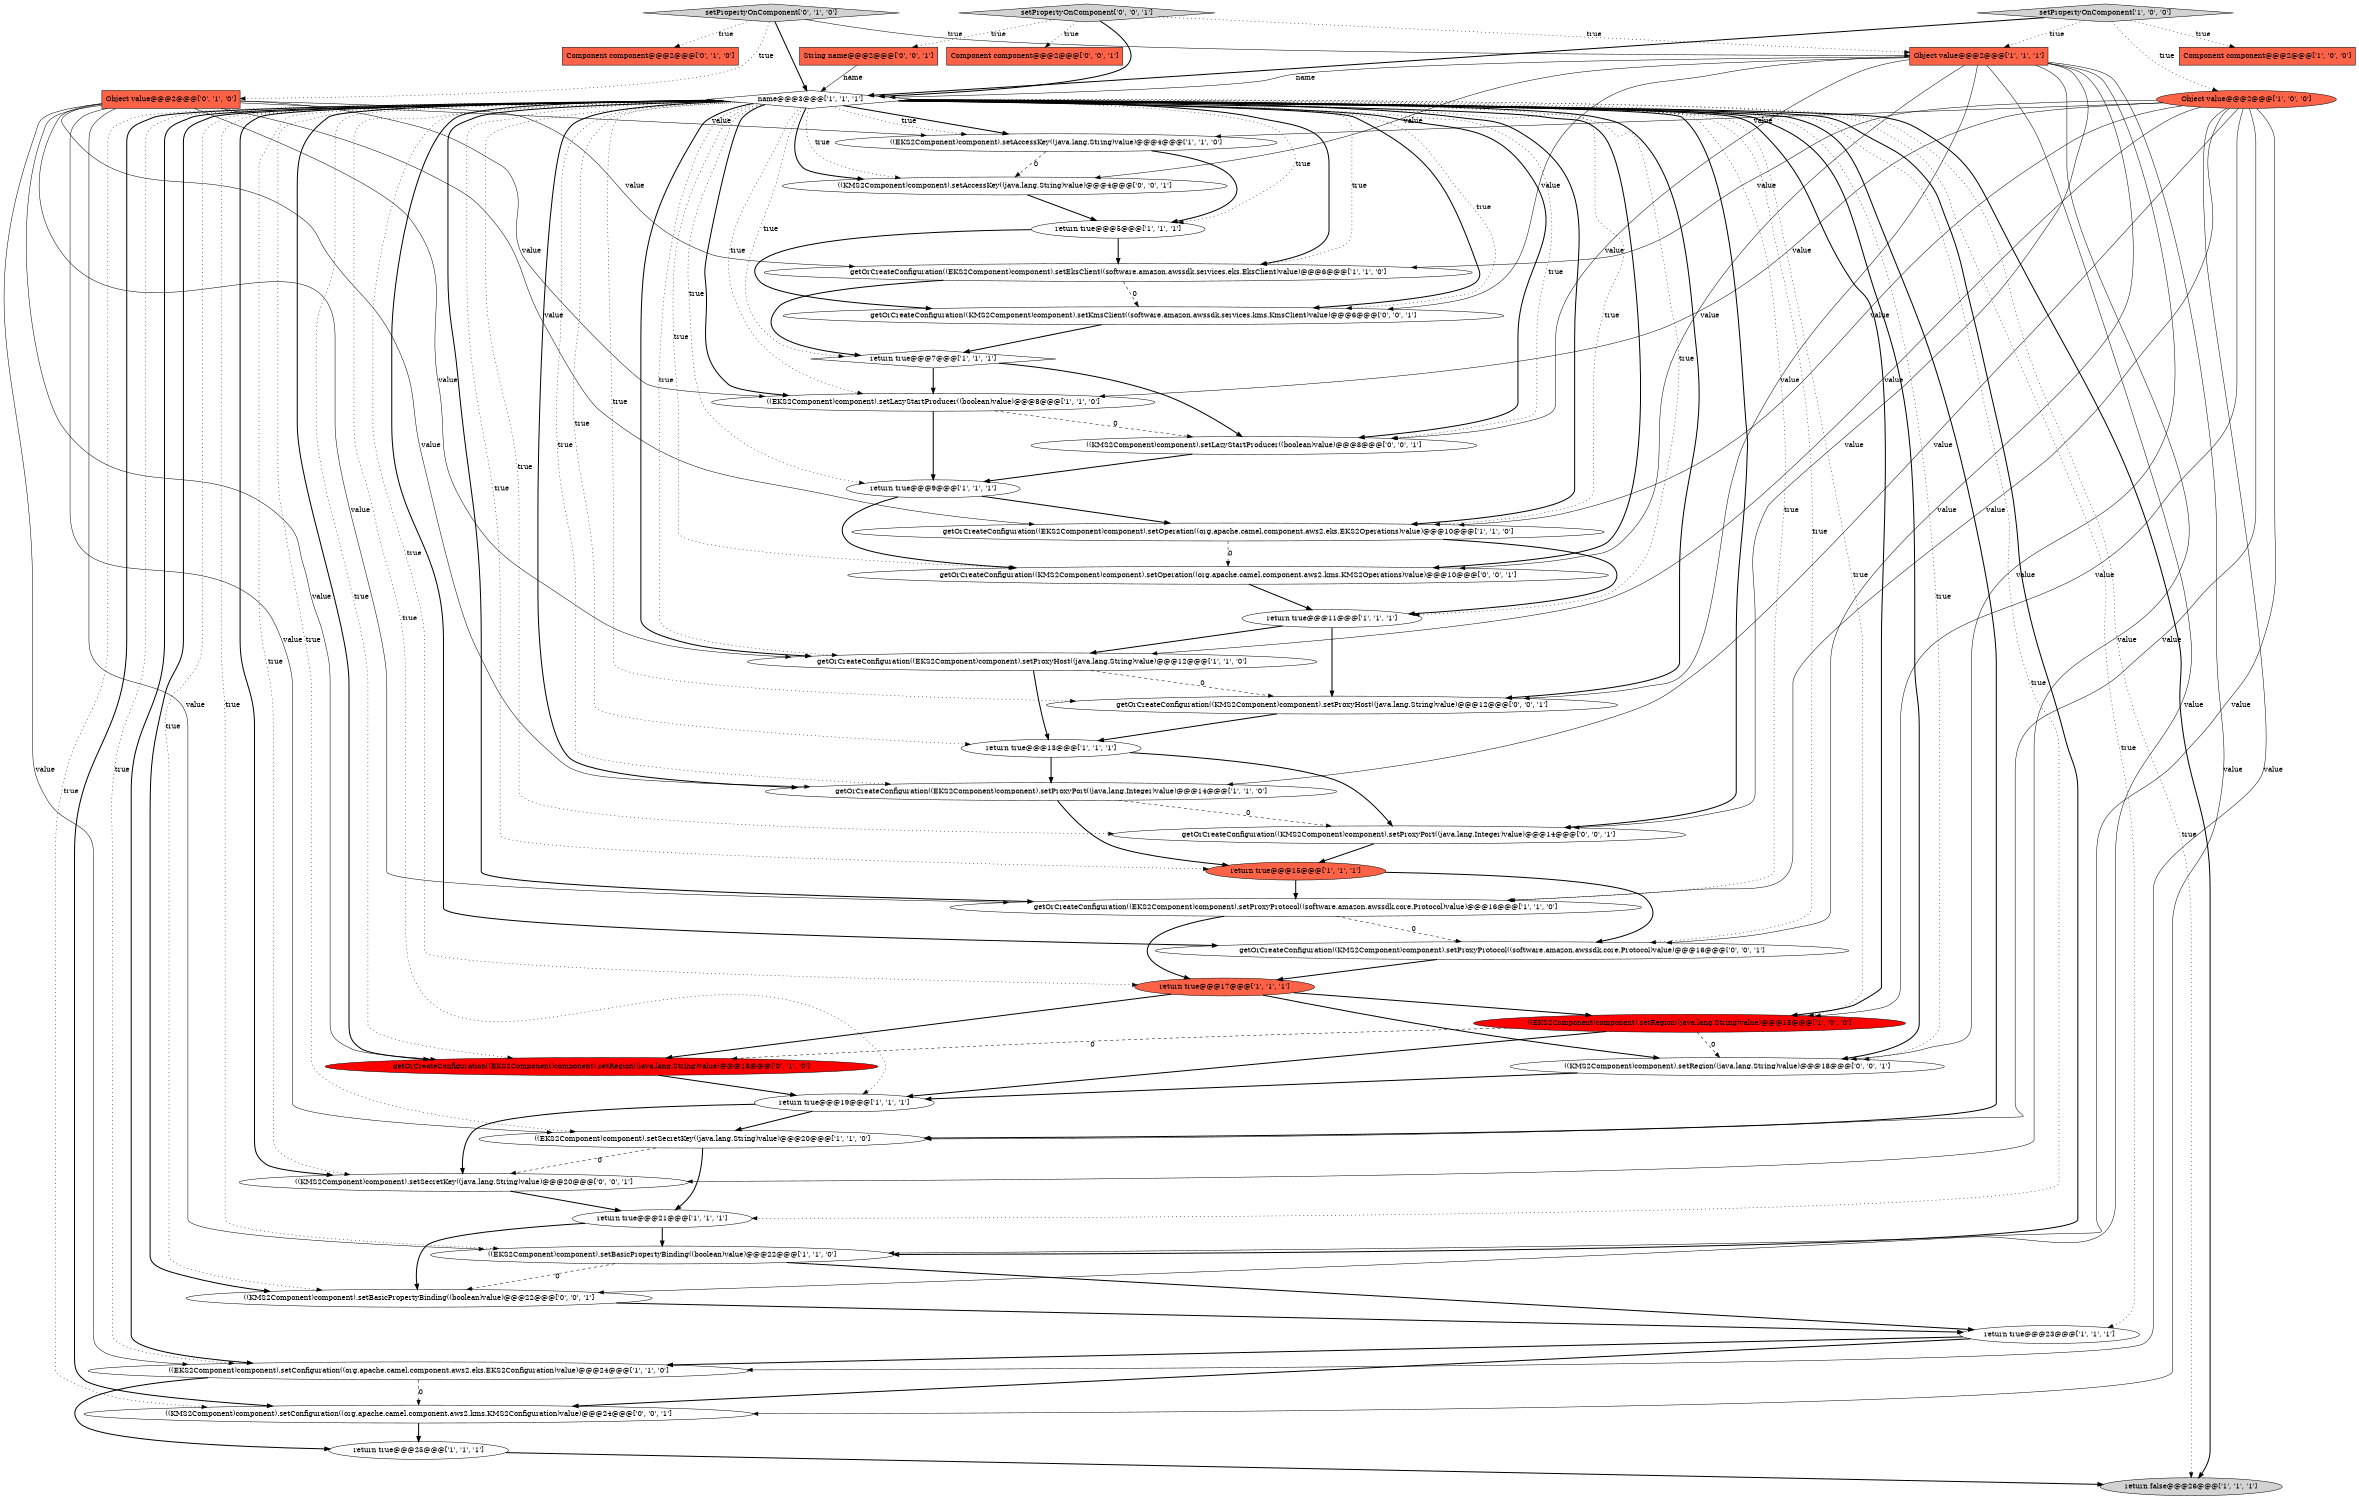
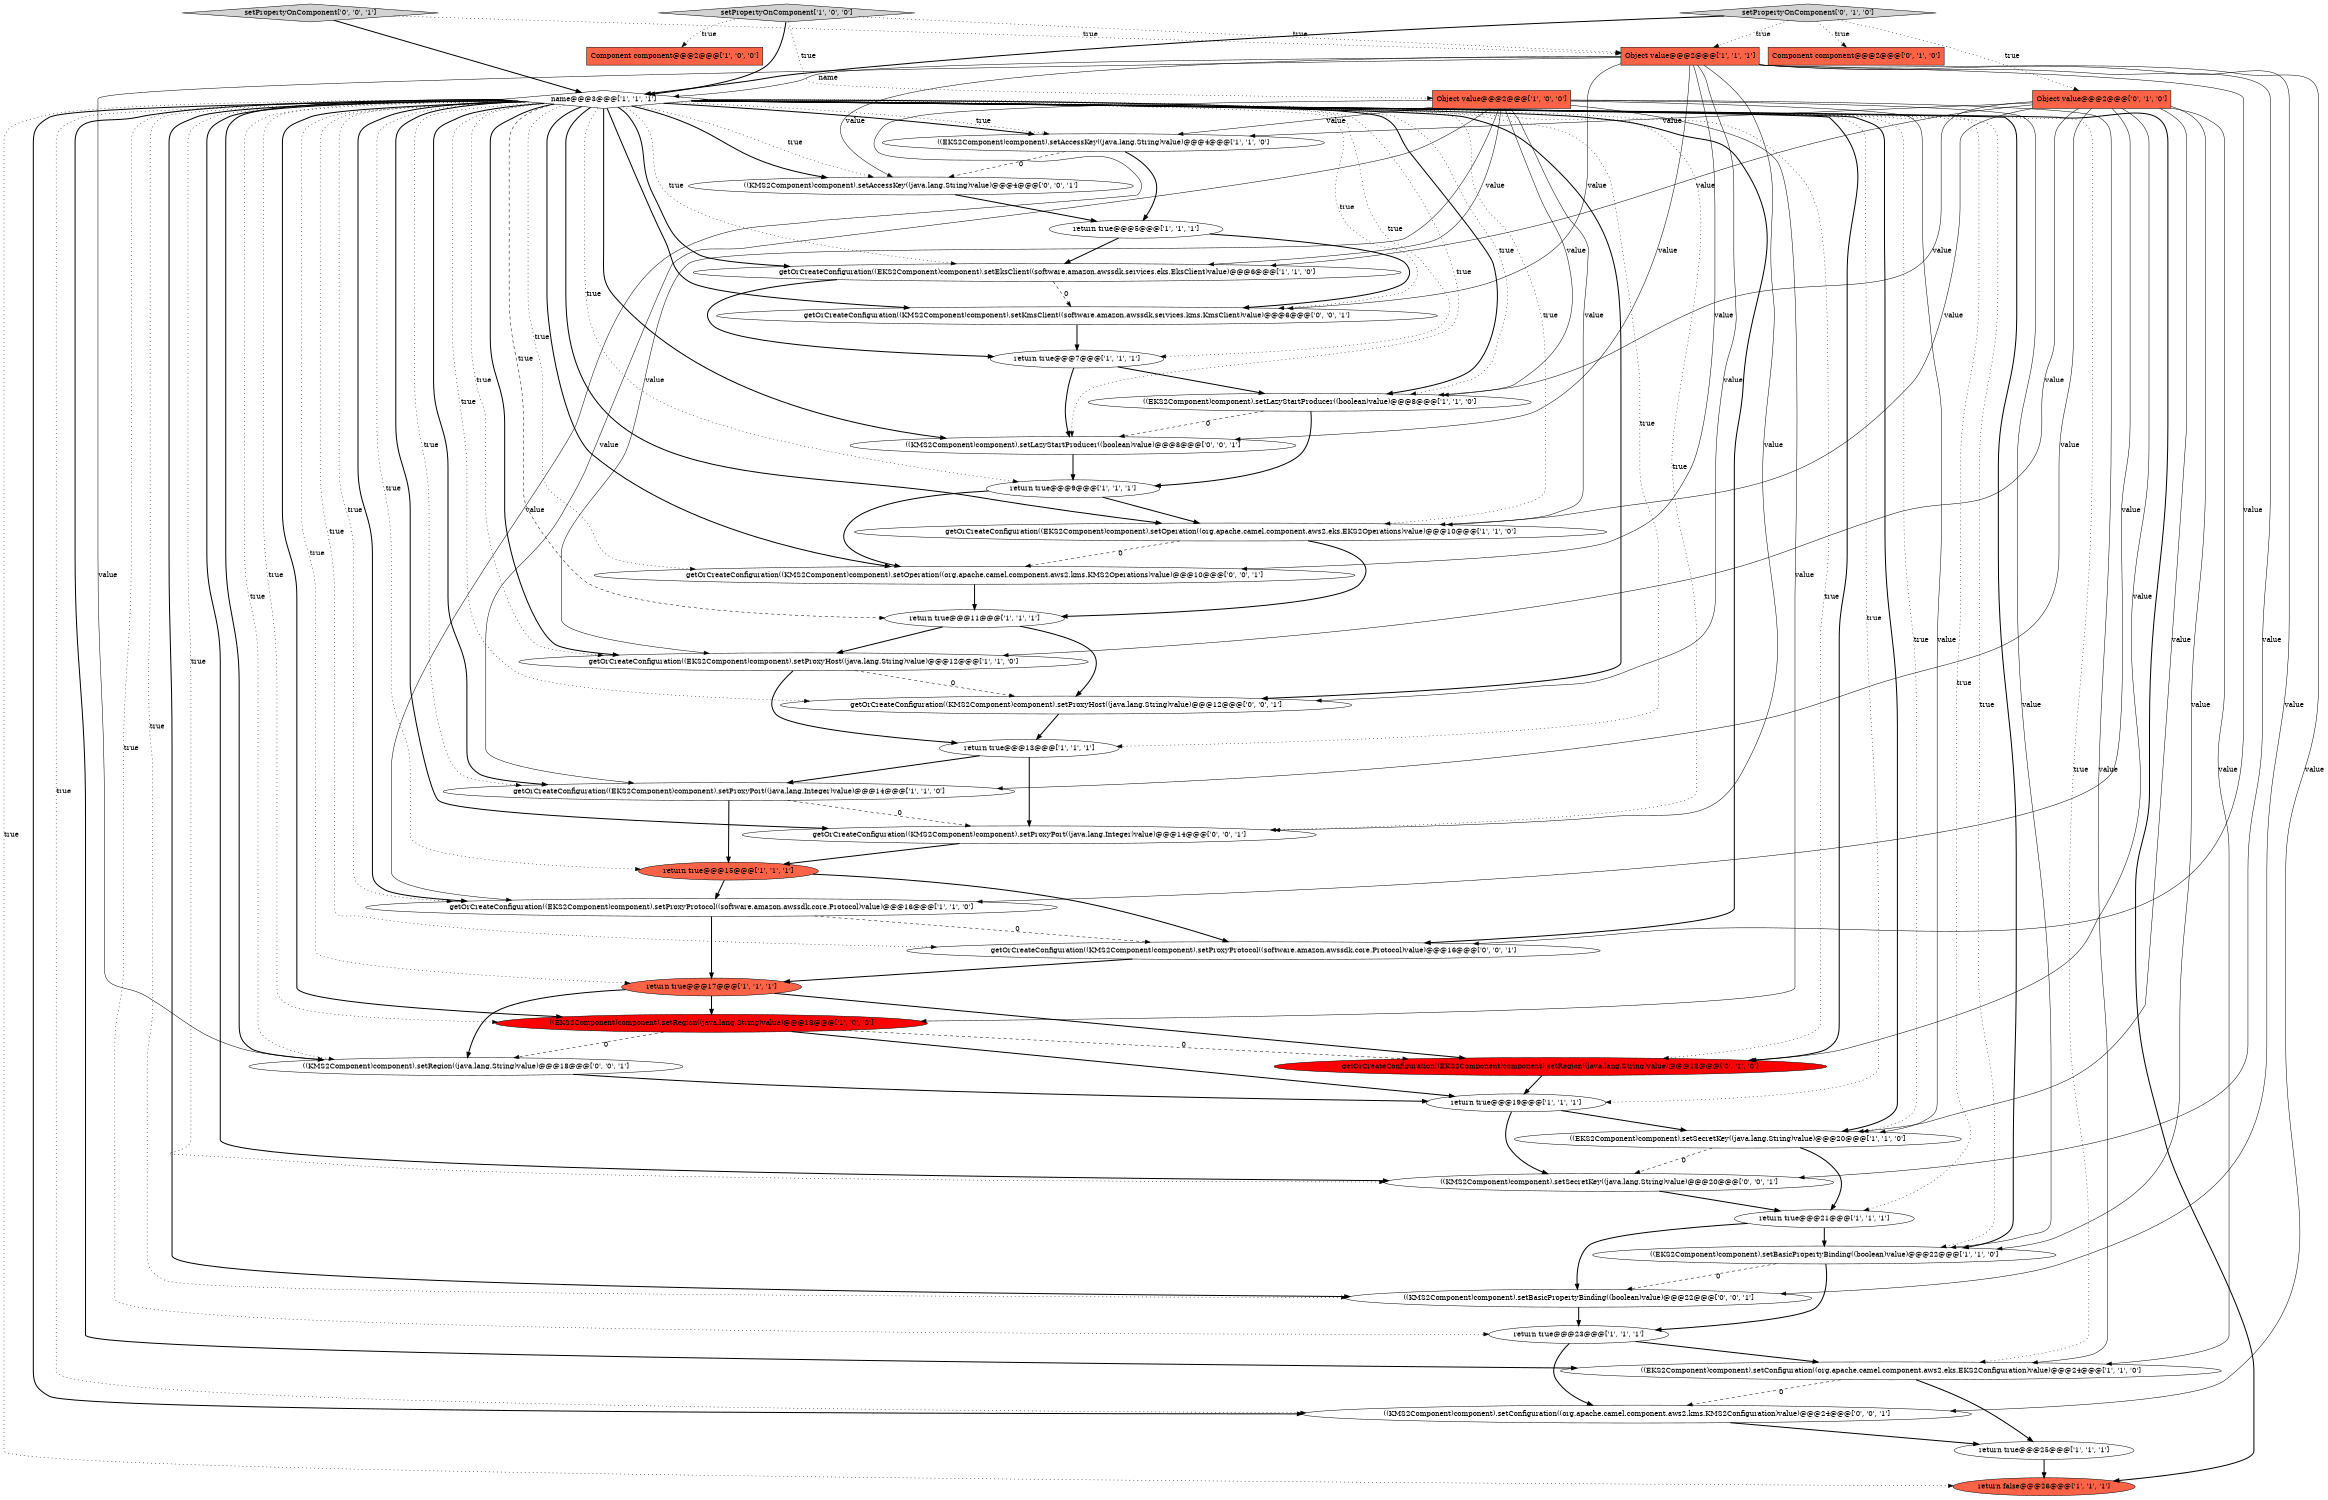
(1354, 51) -> (1753, 33)
(869, 56) -> none
(1035, 56) -> none
(2246, 99) -> (1502, 99)
(1192, 112) -> none
(1609, 128) -> (524, 489)
(933, 359) -> (1077, 359)
(2191, 1487) -> (2044, 1487)
